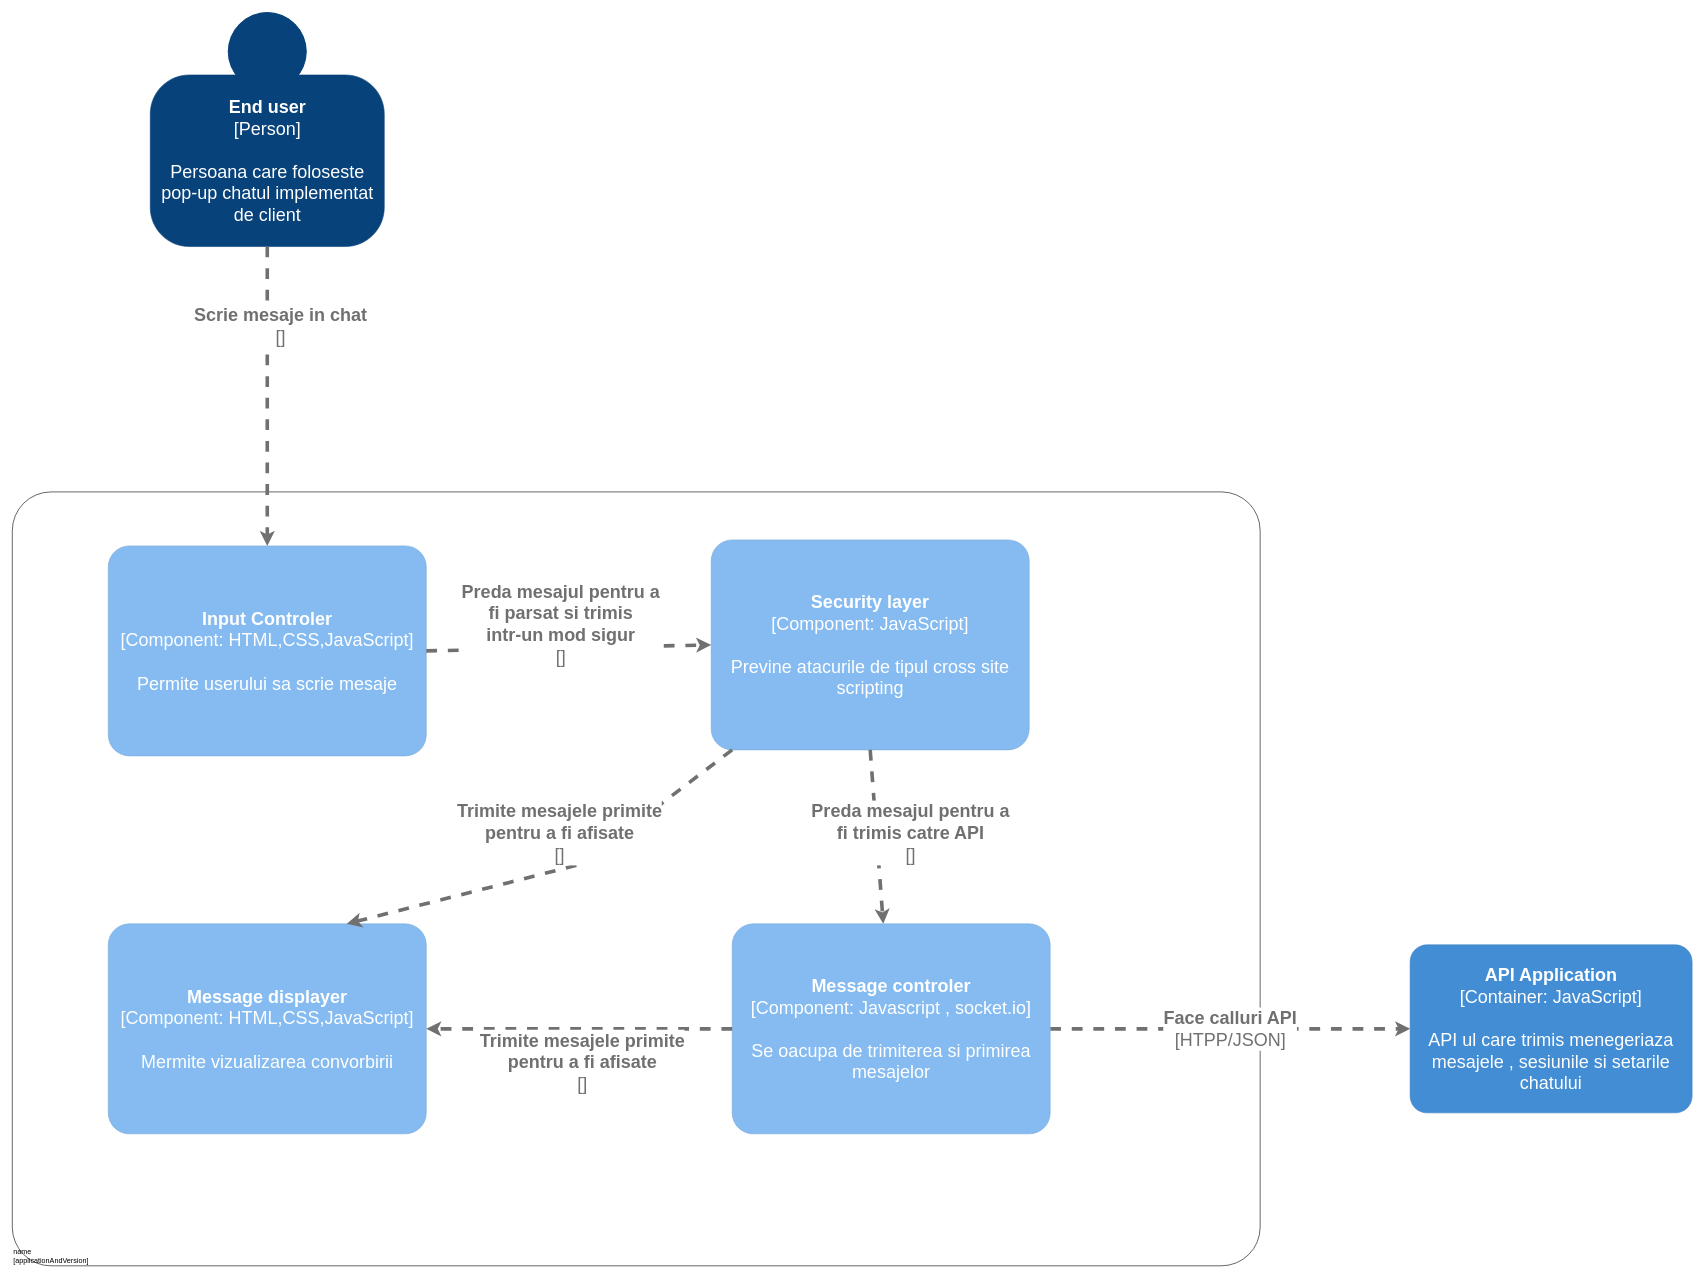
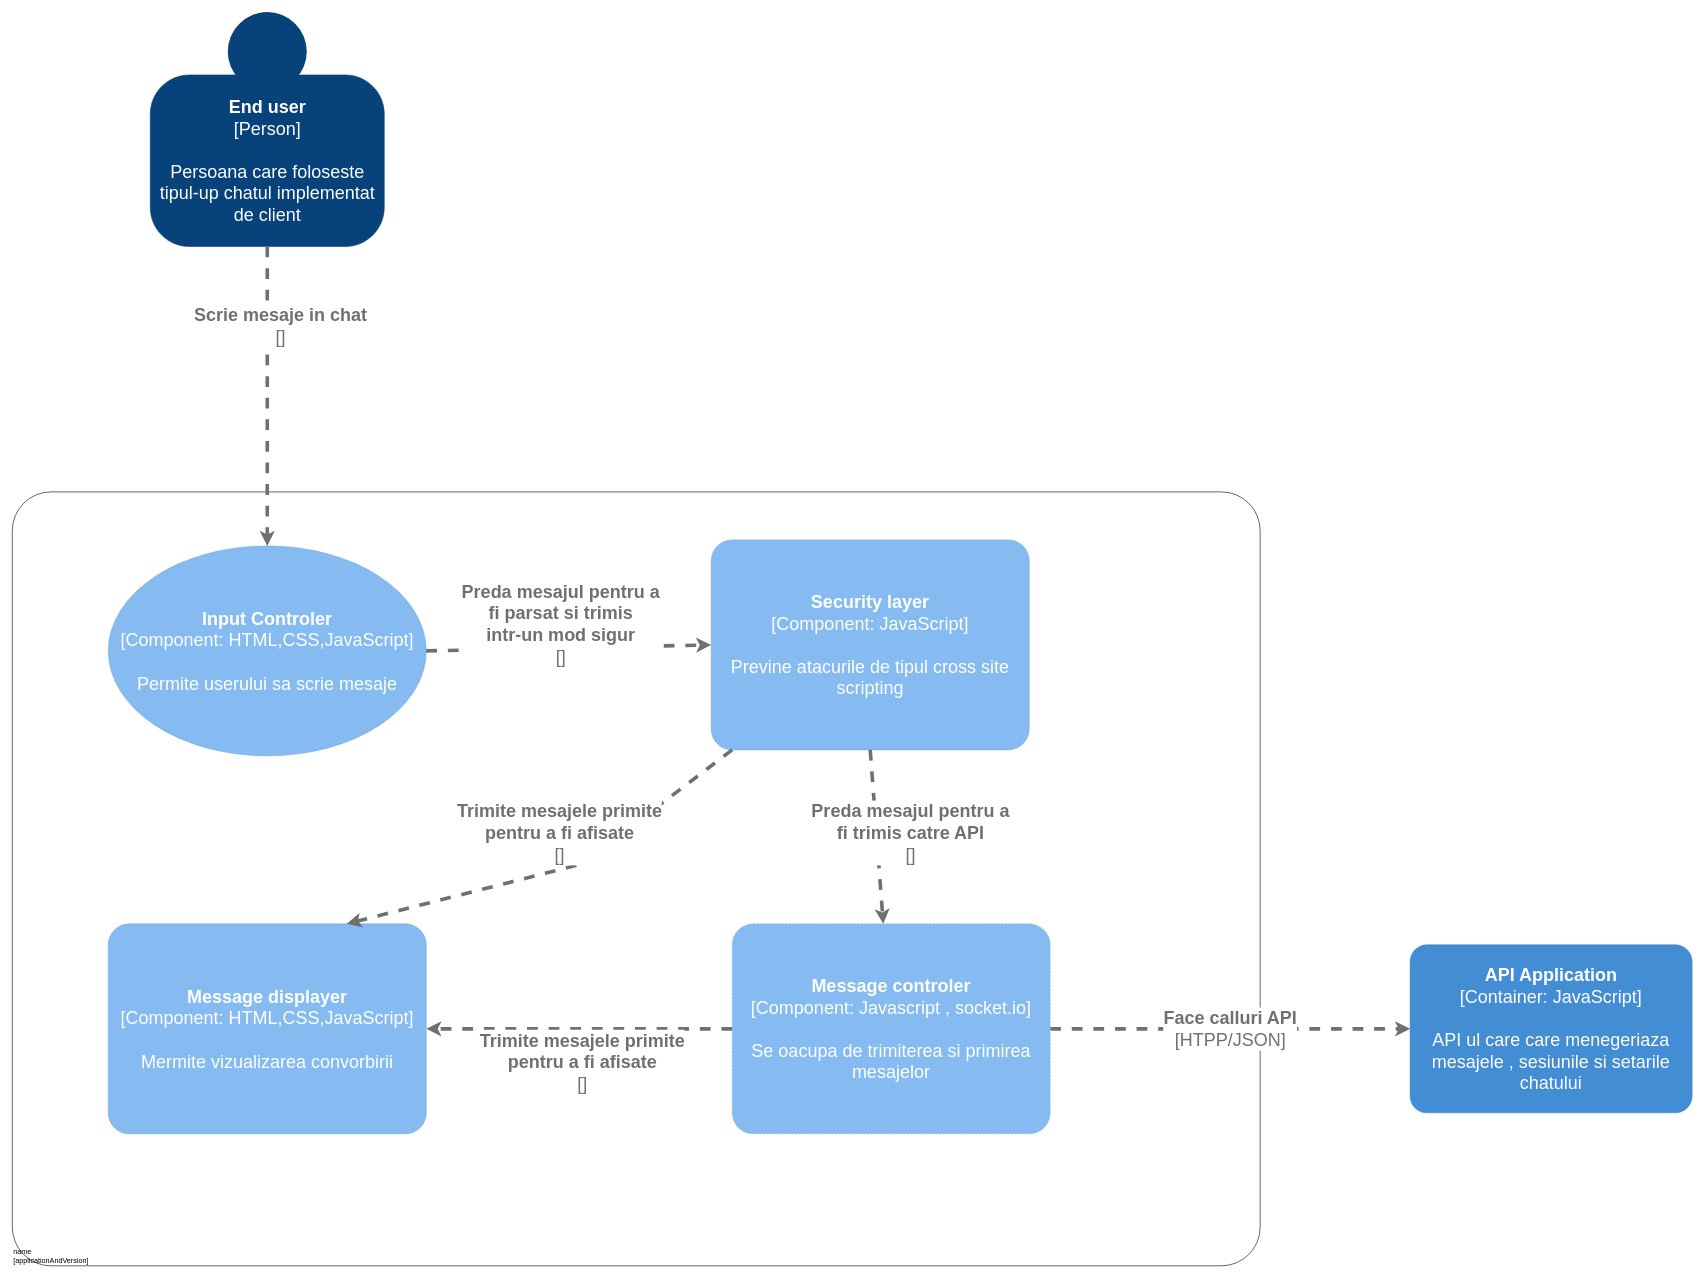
(268, 161) -> (268, 161)
(267, 651) -> (267, 651)
(891, 1029) -> (891, 1029)
(1551, 1029) -> (1551, 1029)
